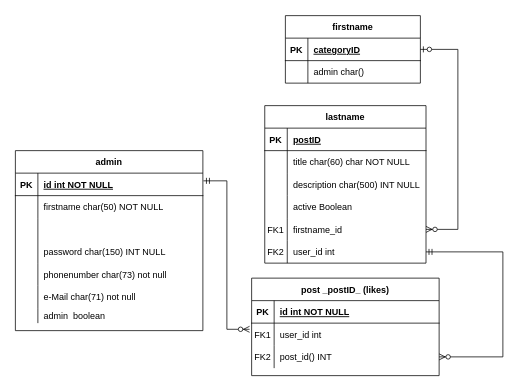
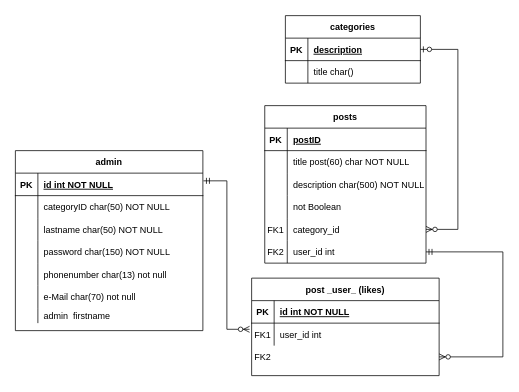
(353, 27) -> (353, 27)
(339, 50) -> (339, 50)
(341, 72) -> (340, 72)
(345, 117) -> (345, 117)
(356, 162) -> (356, 162)
(363, 185) -> (363, 185)
(107, 207) -> (111, 207)
(325, 207) -> (318, 207)
none -> (120, 229)
(321, 230) -> (319, 230)
(108, 252) -> (108, 252)
(111, 275) -> (111, 275)
(345, 290) -> (345, 290)
(96, 297) -> (96, 297)
(75, 316) -> (80, 316)
(357, 357) -> none
